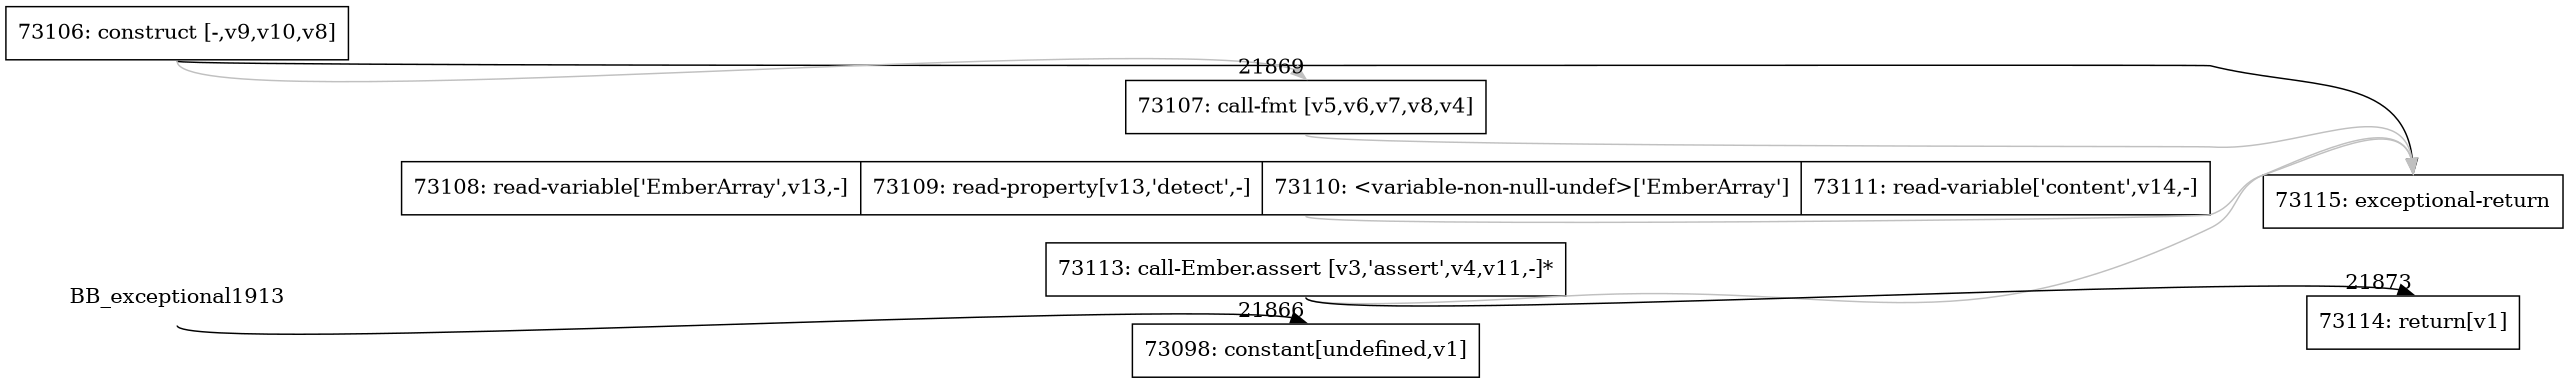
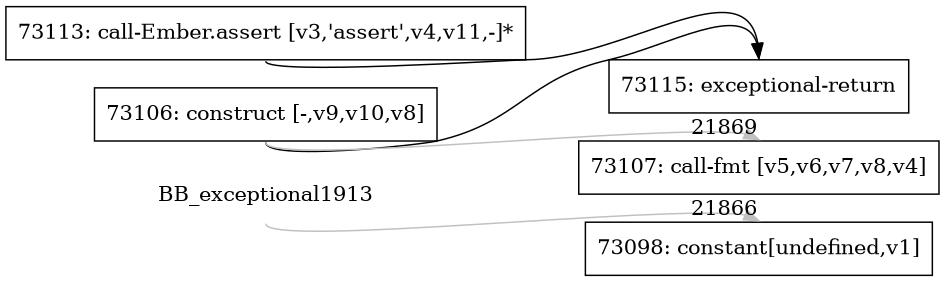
(1867, 146) -> none
(1306, 188) -> none
(2083, 276) -> (522, 60)
(2413, 323) -> none
(734, 324) -> (505, 223)
